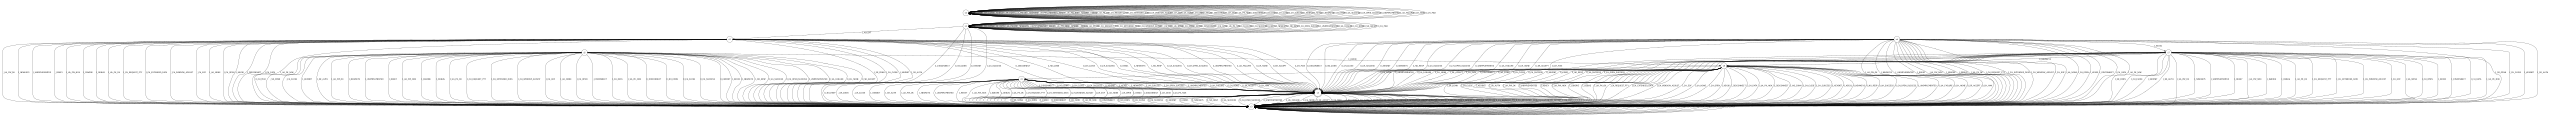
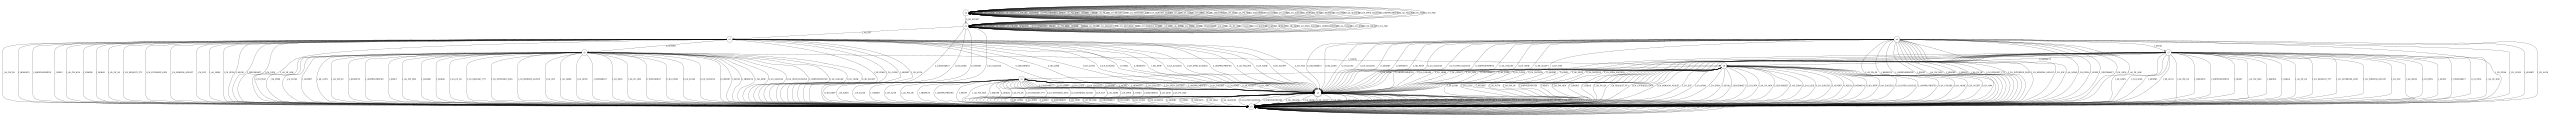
none -> (966, 19)
none -> (658, 46)
